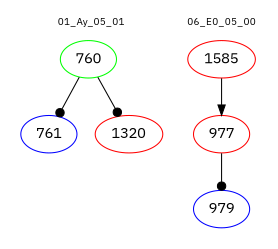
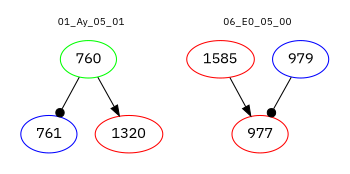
(107, 93) -> (106, 92)
(222, 168) -> (282, 93)
